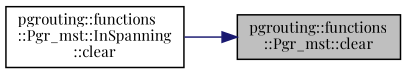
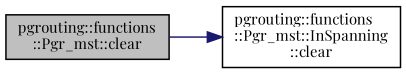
(203, 37) -> (188, 37)
